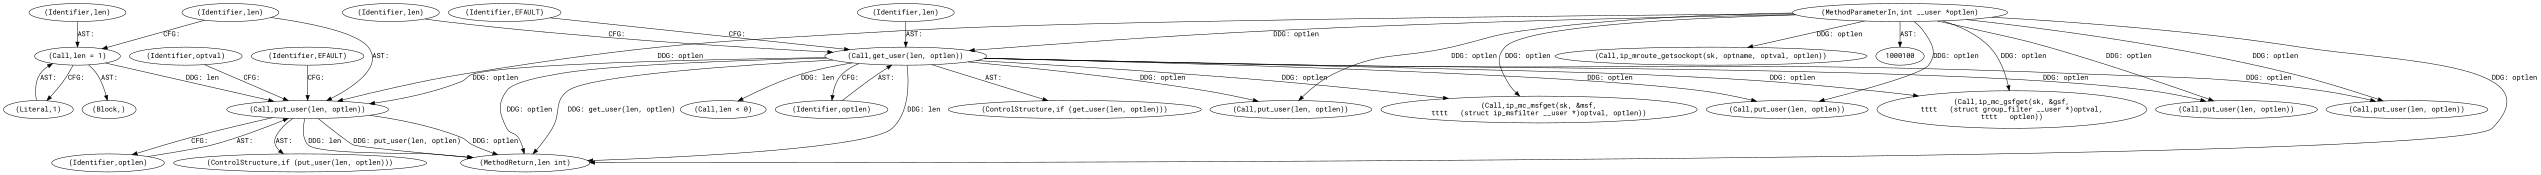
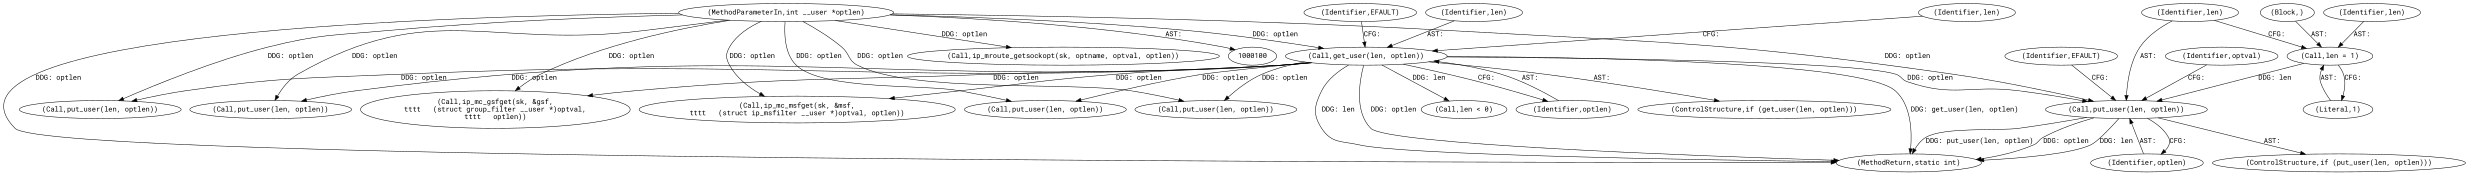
(100, 79) -> (2307, 32)
(525, 163) -> (1909, 163)
